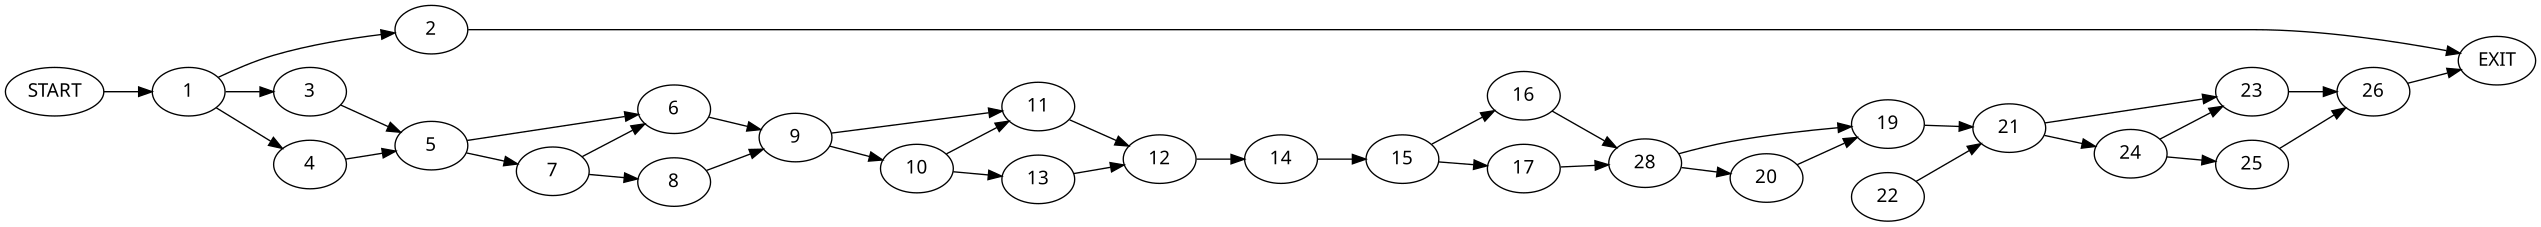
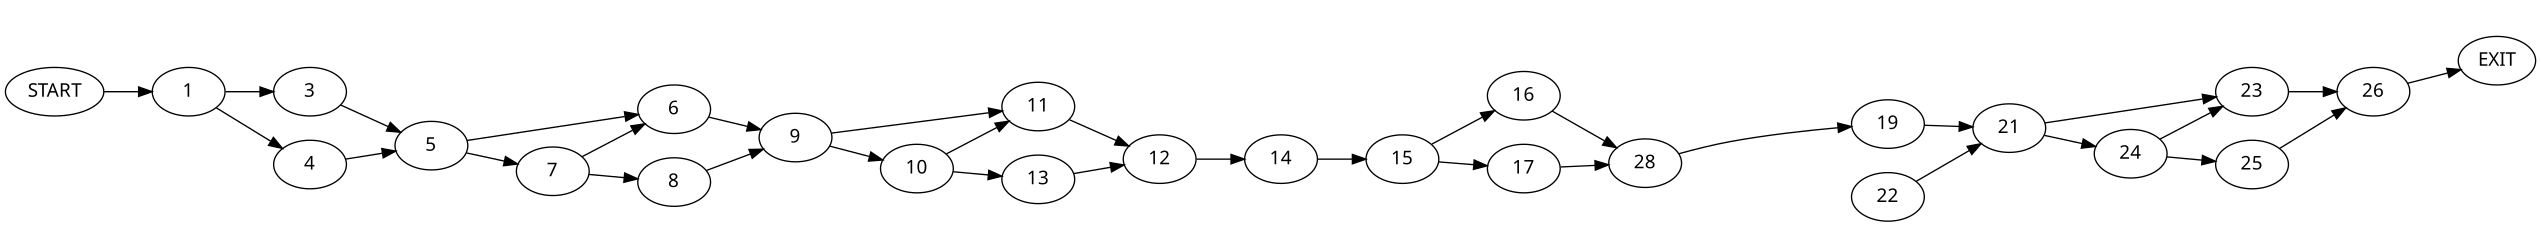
(431, 30) -> none
(1767, 178) -> none
